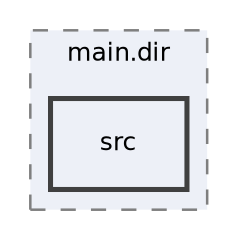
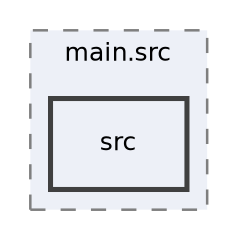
(119, 54) -> (119, 54)
